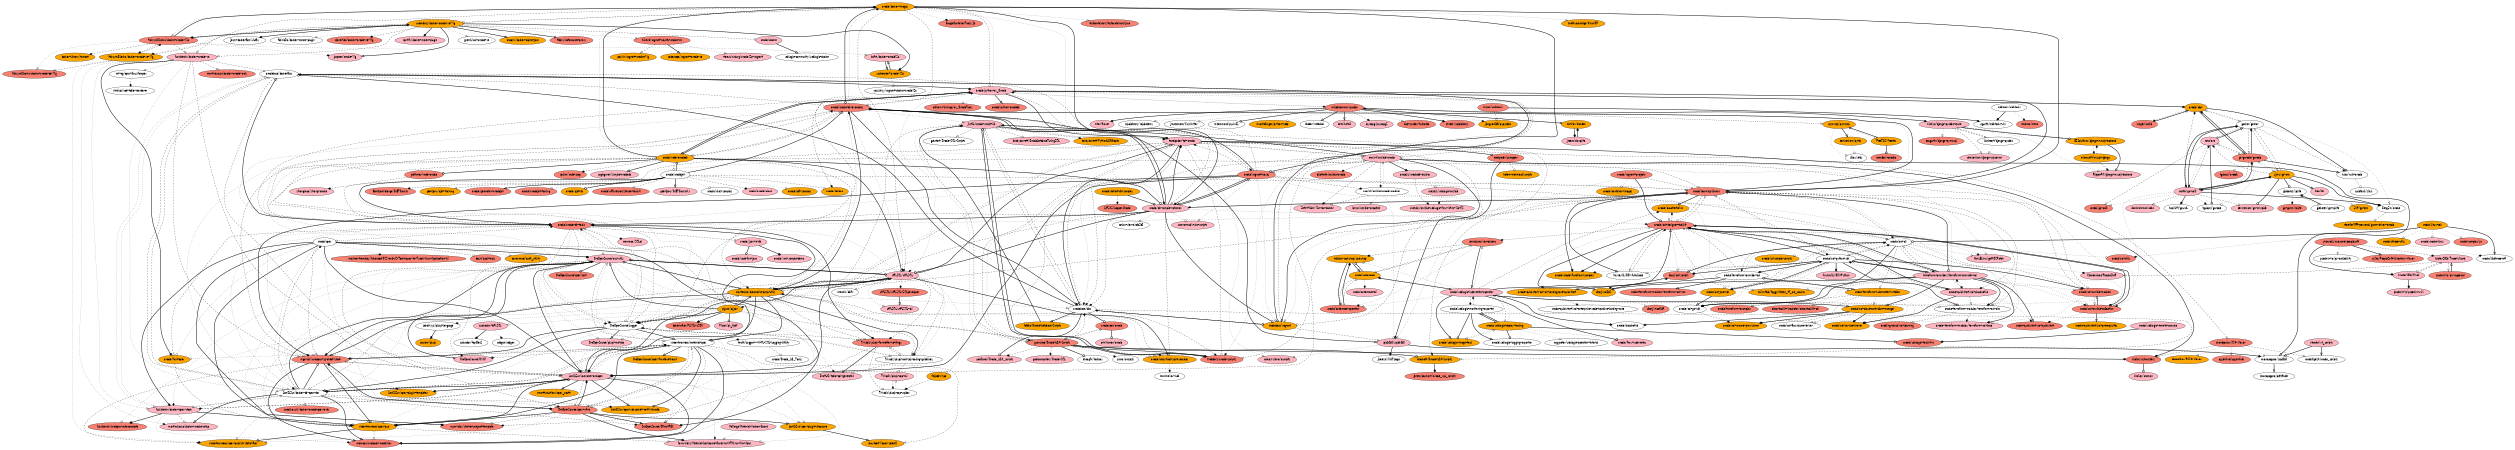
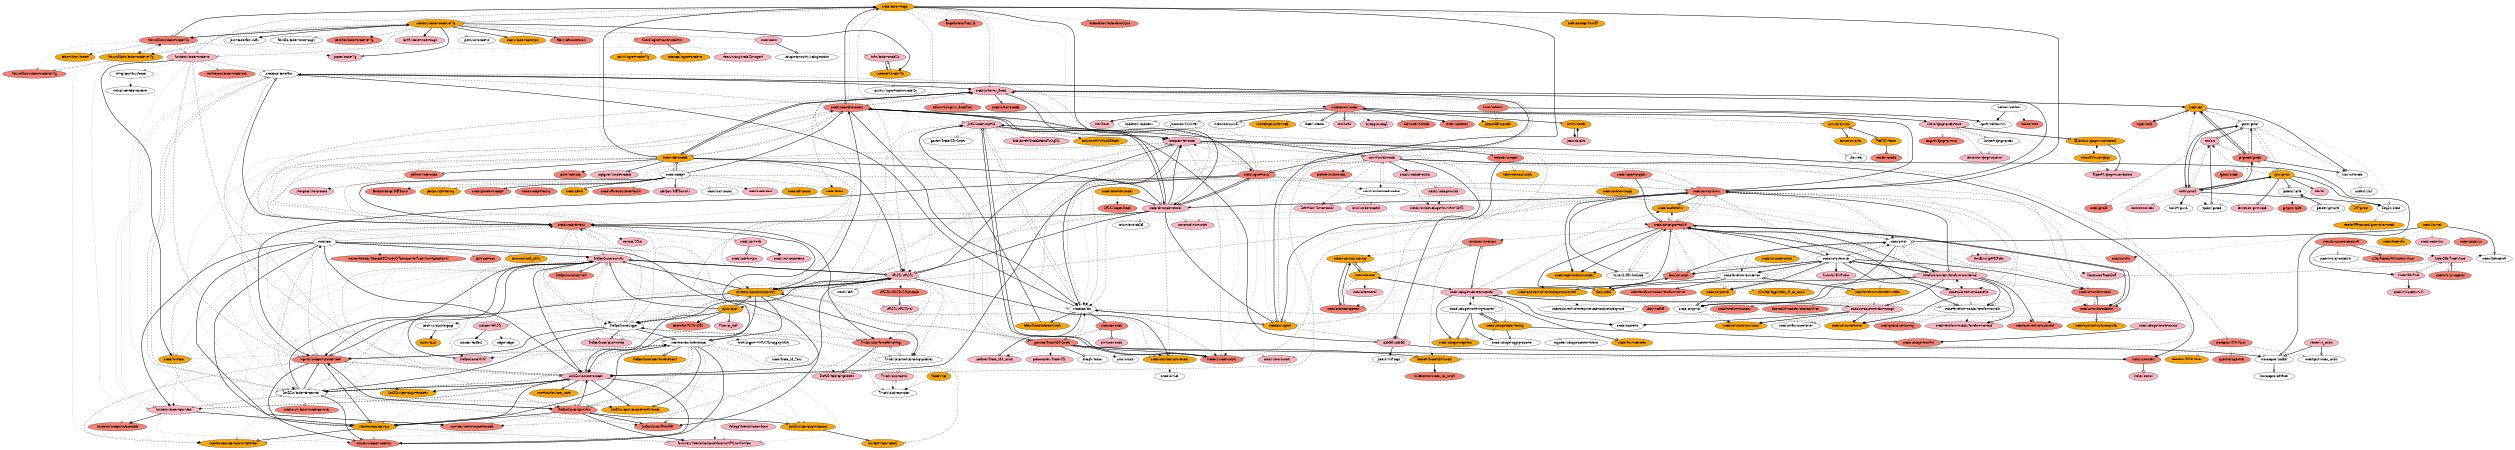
(1872, 309) -> (1872, 309)
(1632, 343) -> (1632, 343)
(1170, 376) -> (1170, 376)
(1435, 376) -> (1435, 376)
(189, 427) -> none
